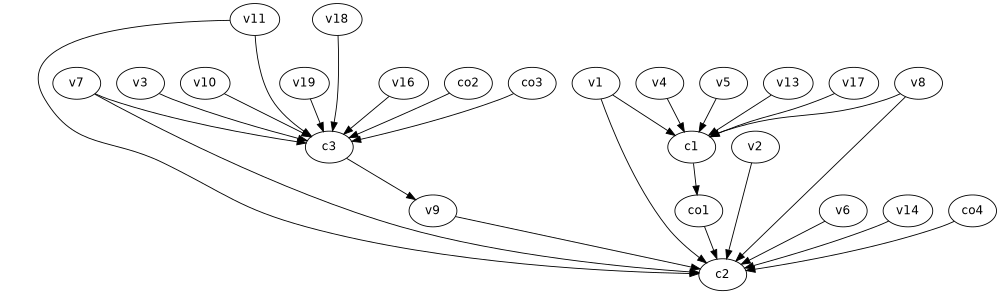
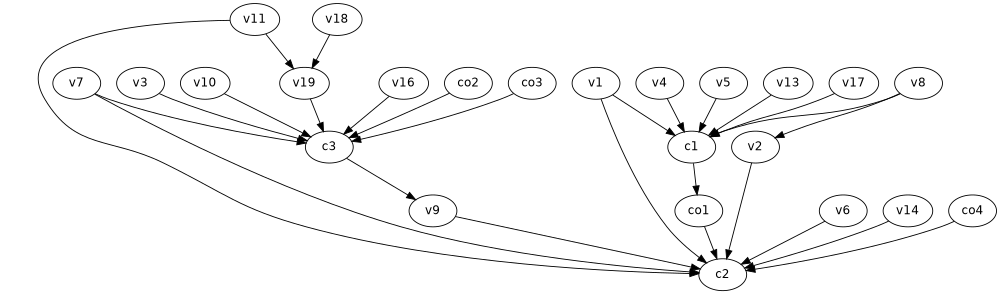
(338, 79) -> (323, 47)
(267, 90) -> (277, 48)
(824, 176) -> (833, 117)
